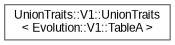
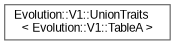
(87, 22) -> (87, 22)
